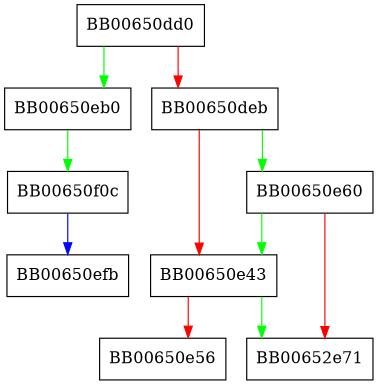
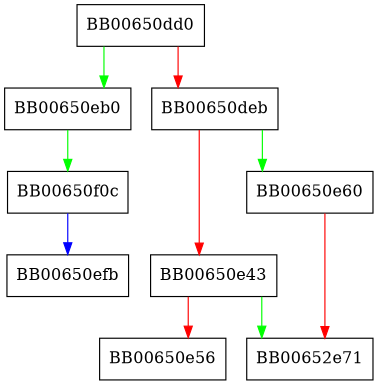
(262, 228) -> none
